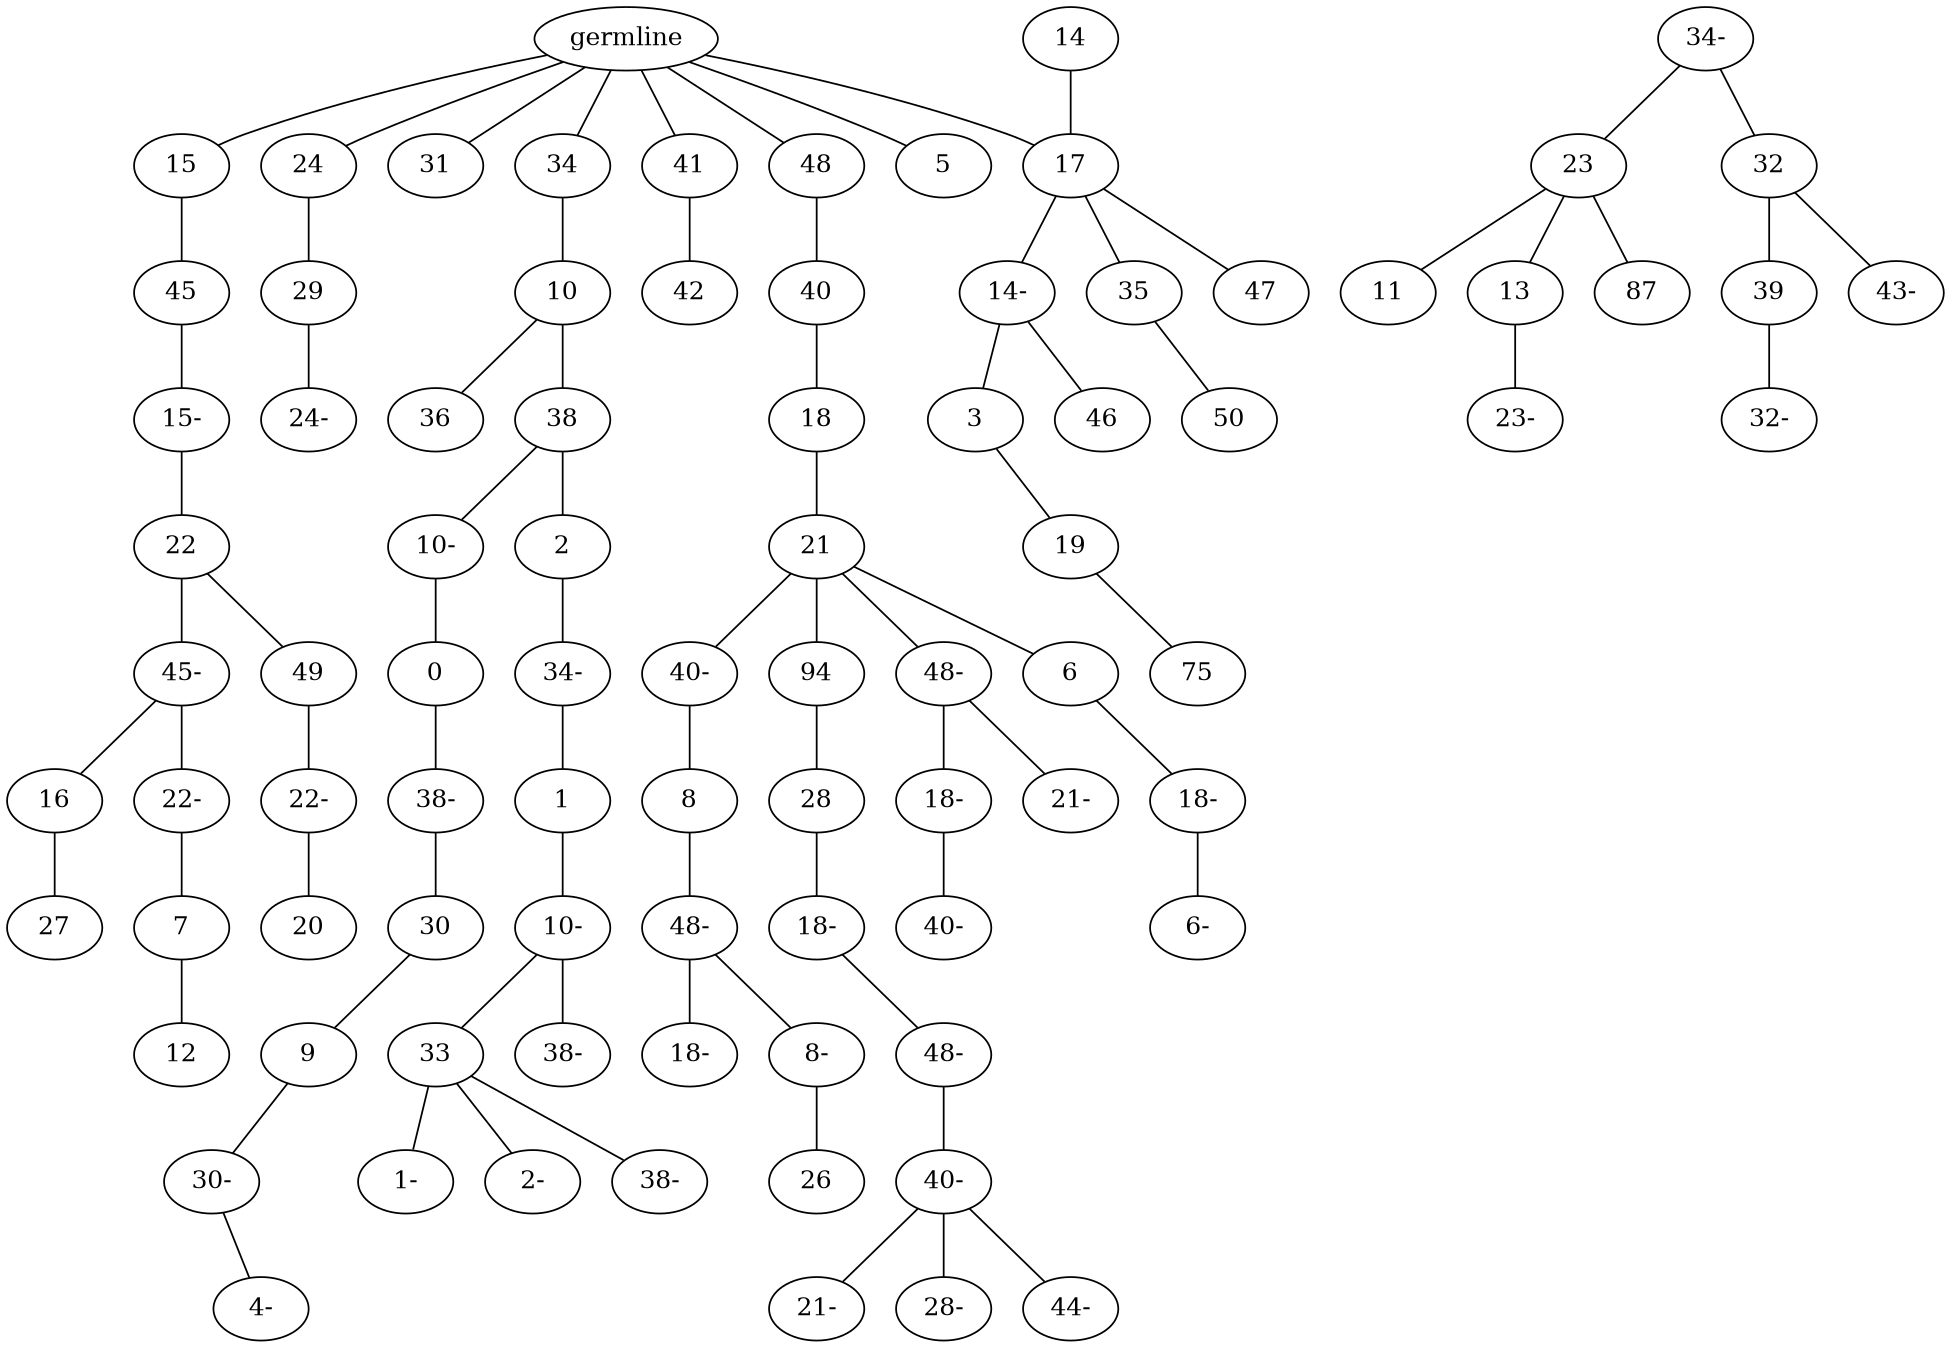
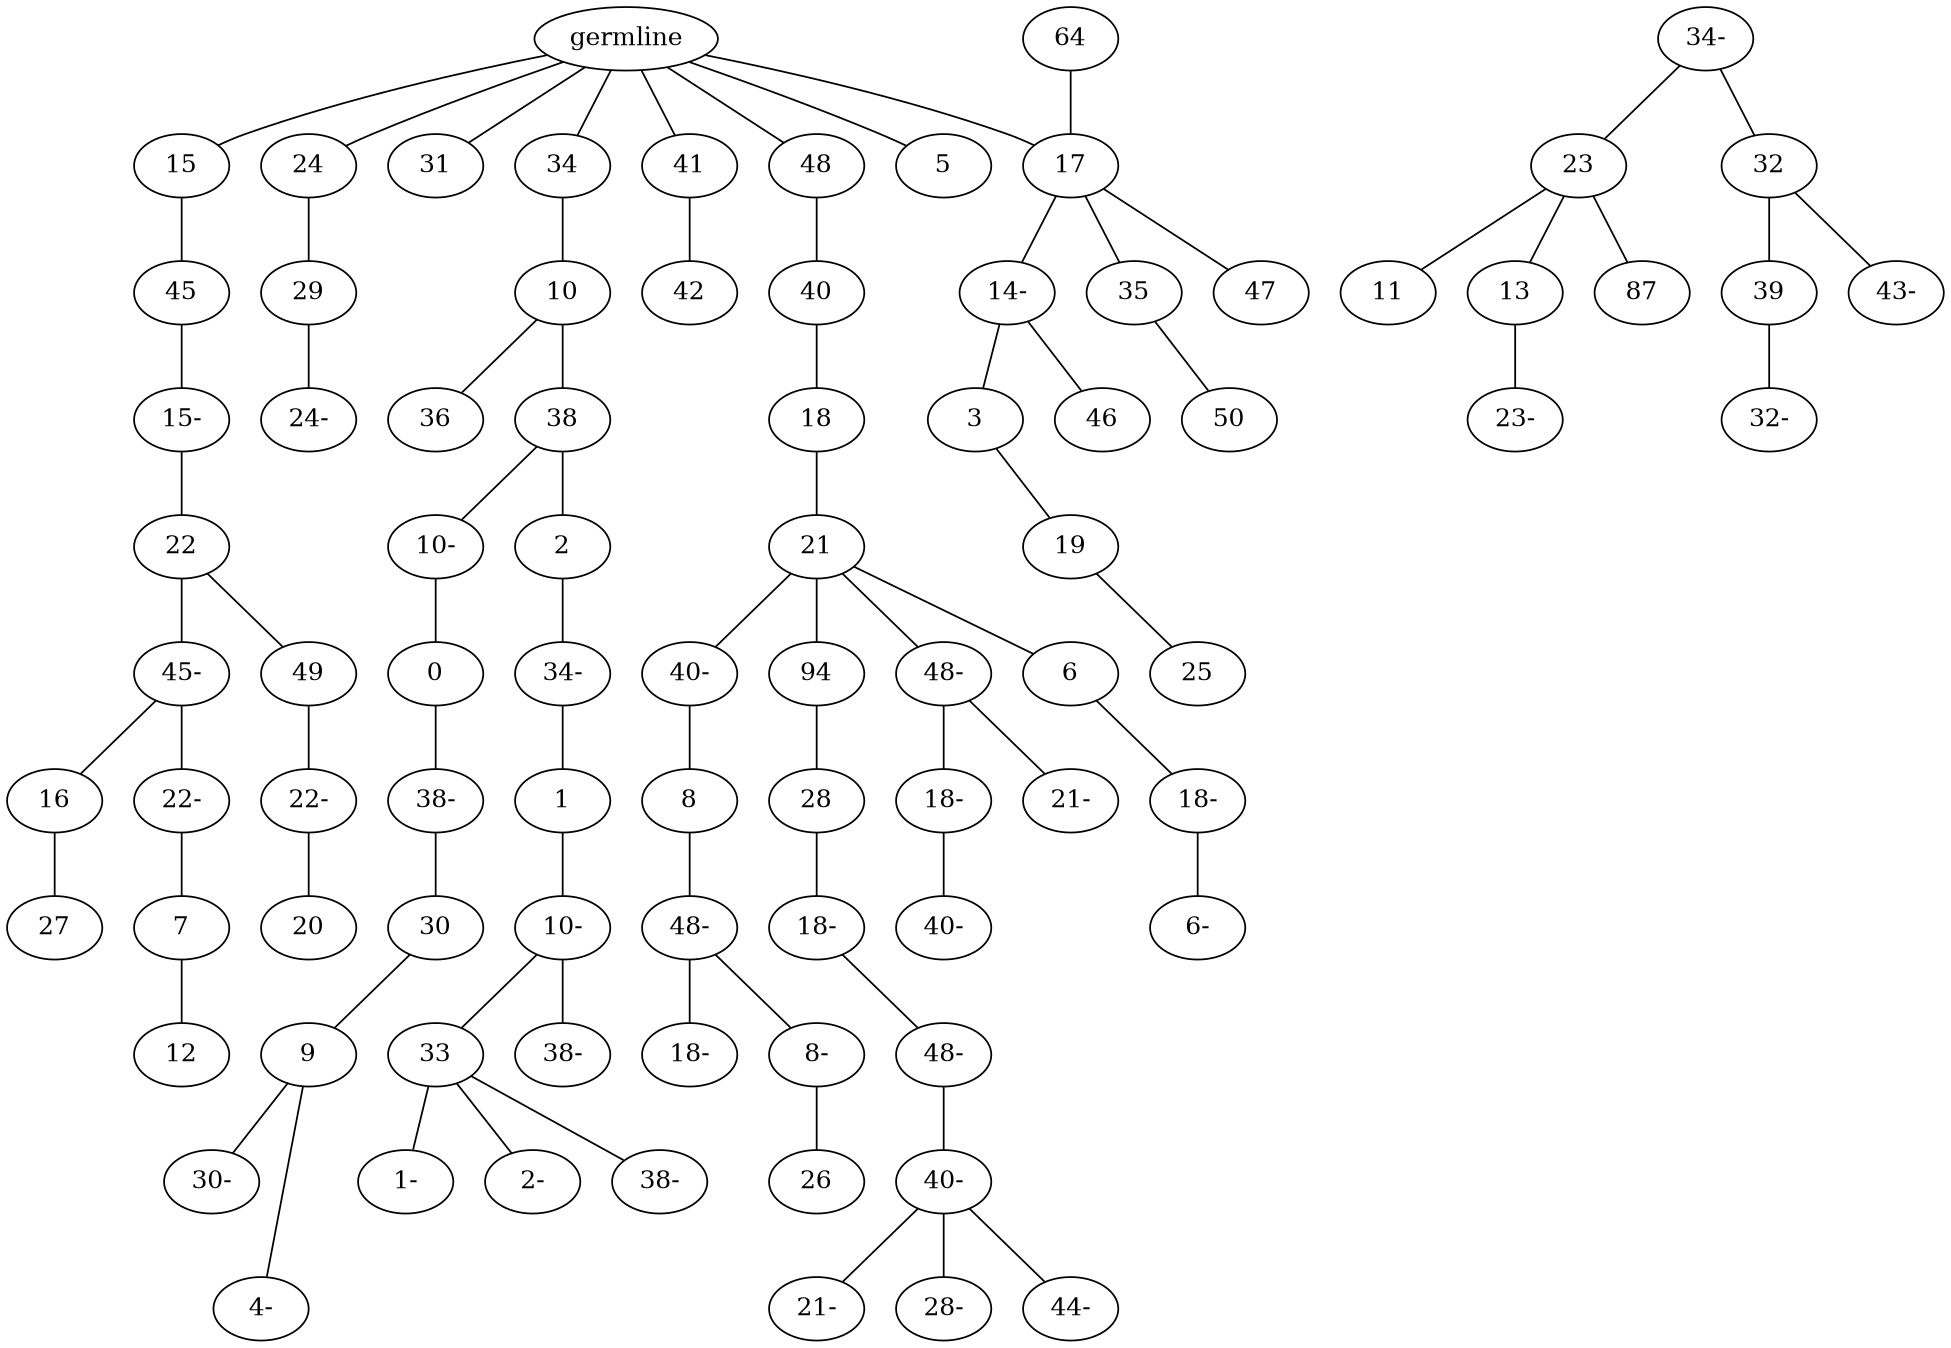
(1071, 39) -> (1071, 39)
(1198, 674) -> (1198, 674)
(236, 1245) -> (285, 1182)
